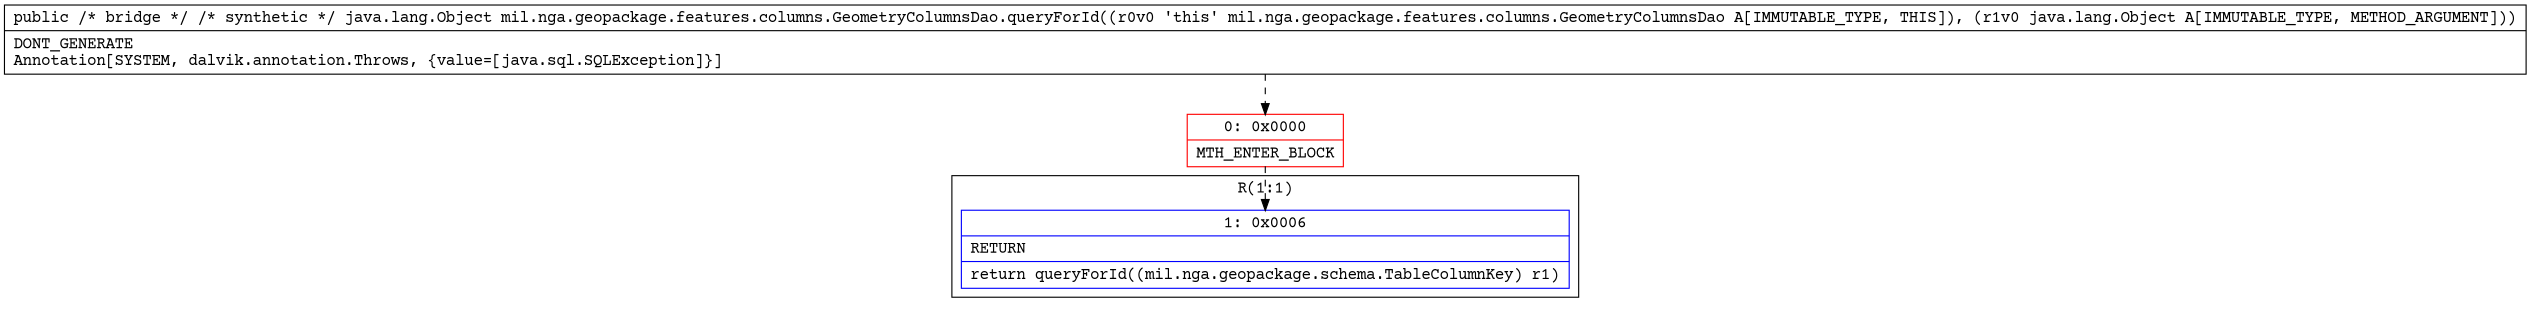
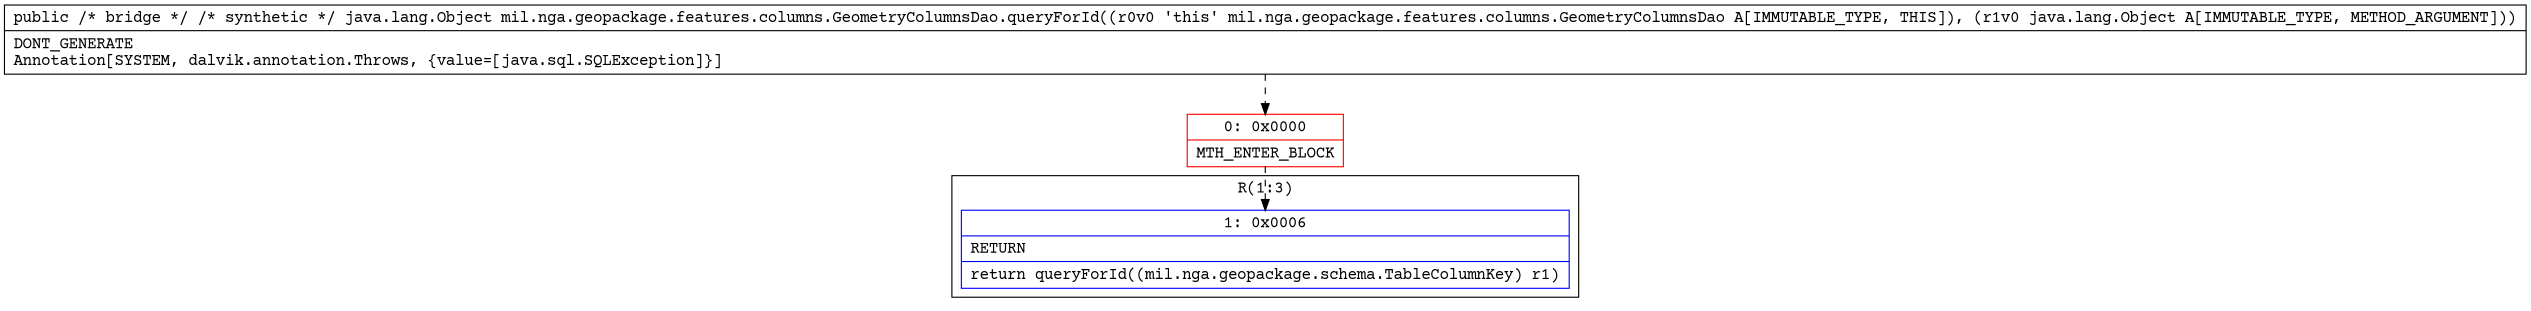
(1265, 188) -> (1265, 188)
